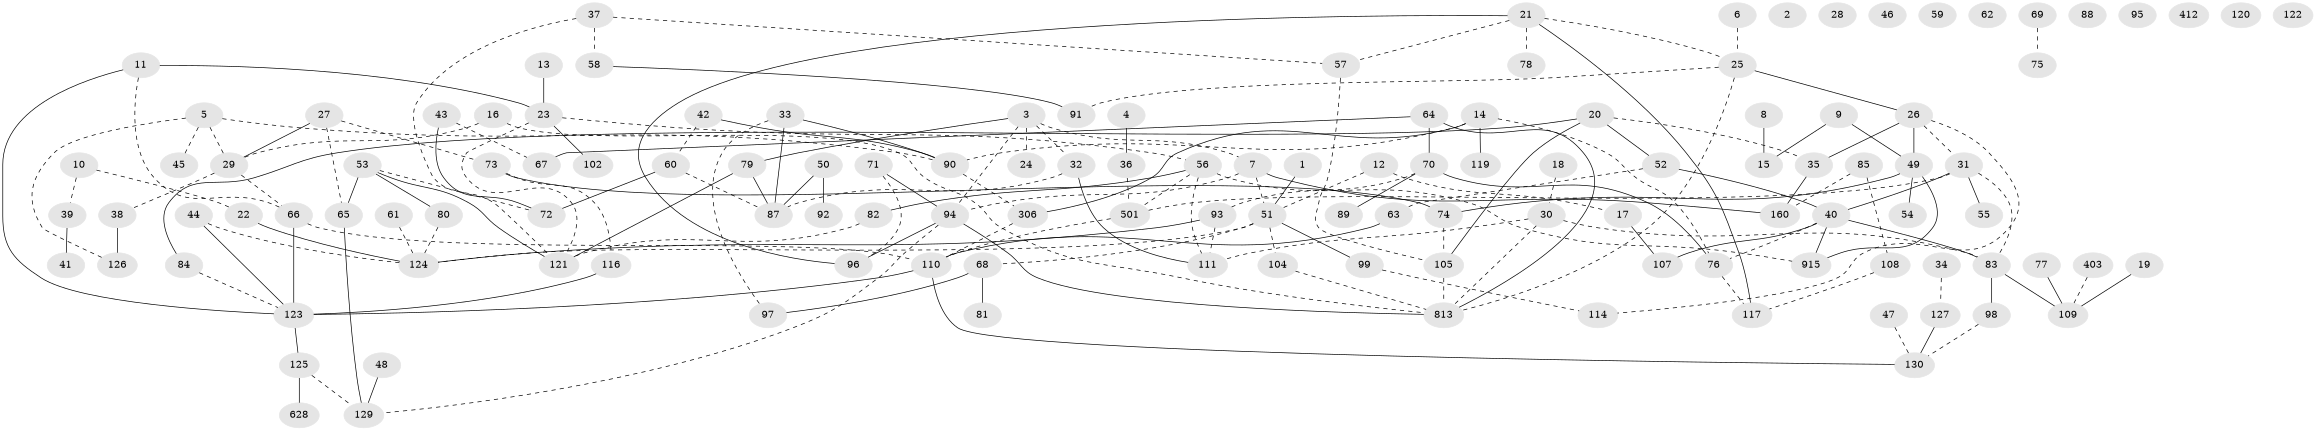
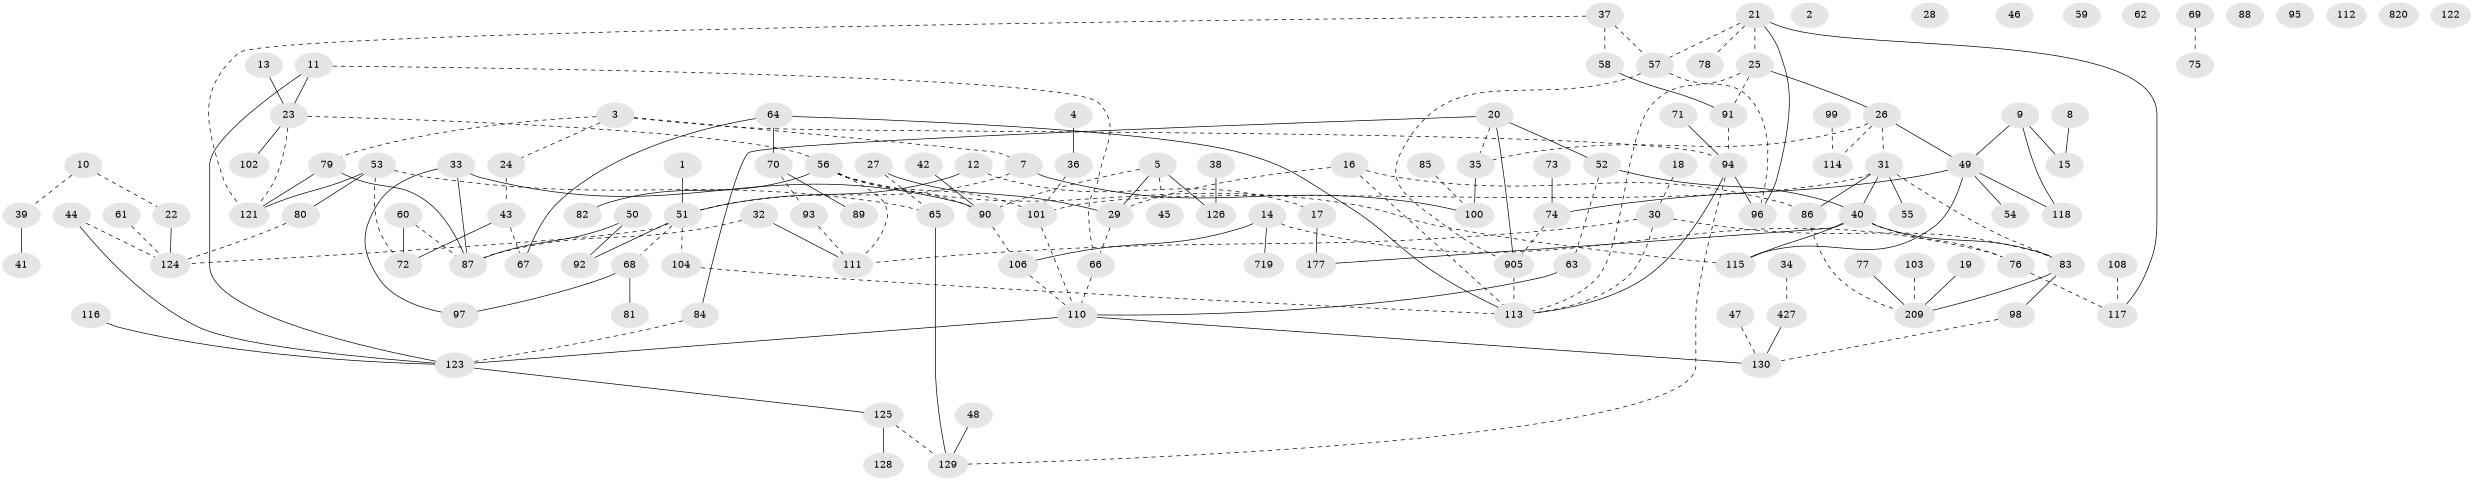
(1738, 15) -> none
(2189, 15) -> (2347, 15)
(2241, 15) -> (2399, 15)
(941, 128) -> (467, 129)
(217, 140) -> (1140, 186)
(687, 140) -> none
(1051, 140) -> none
(1864, 140) -> (1681, 146)
(1230, 148) -> (905, 190)
(441, 150) -> none
(50, 157) -> (1180, 184)
(1481, 165) -> (1264, 265)
(1335, 185) -> (830, 194)
(1585, 186) -> none
(353, 190) -> (643, 190)
none -> (506, 190)
(581, 192) -> none
(166, 194) -> none
(1097, 195) -> (1728, 140)
(714, 205) -> (365, 242)
(1028, 215) -> (1018, 265)
(1130, 215) -> (1037, 215)
(1780, 215) -> (1474, 215)
none -> (1808, 215)
(1877, 215) -> none
none -> (2062, 215)
(901, 221) -> (1756, 108)
(1306, 235) -> (629, 241)
(717, 241) -> none
(838, 245) -> none
(294, 265) -> none
(1444, 265) -> (1514, 265)
(1662, 265) -> (1316, 265)
(1811, 265) -> (1735, 265)
(2093, 265) -> (1915, 265)
(1444, 315) -> (1514, 315)
(1940, 315) -> (1787, 315)
(2068, 315) -> (1915, 315)
(299, 415) -> (883, 465)
